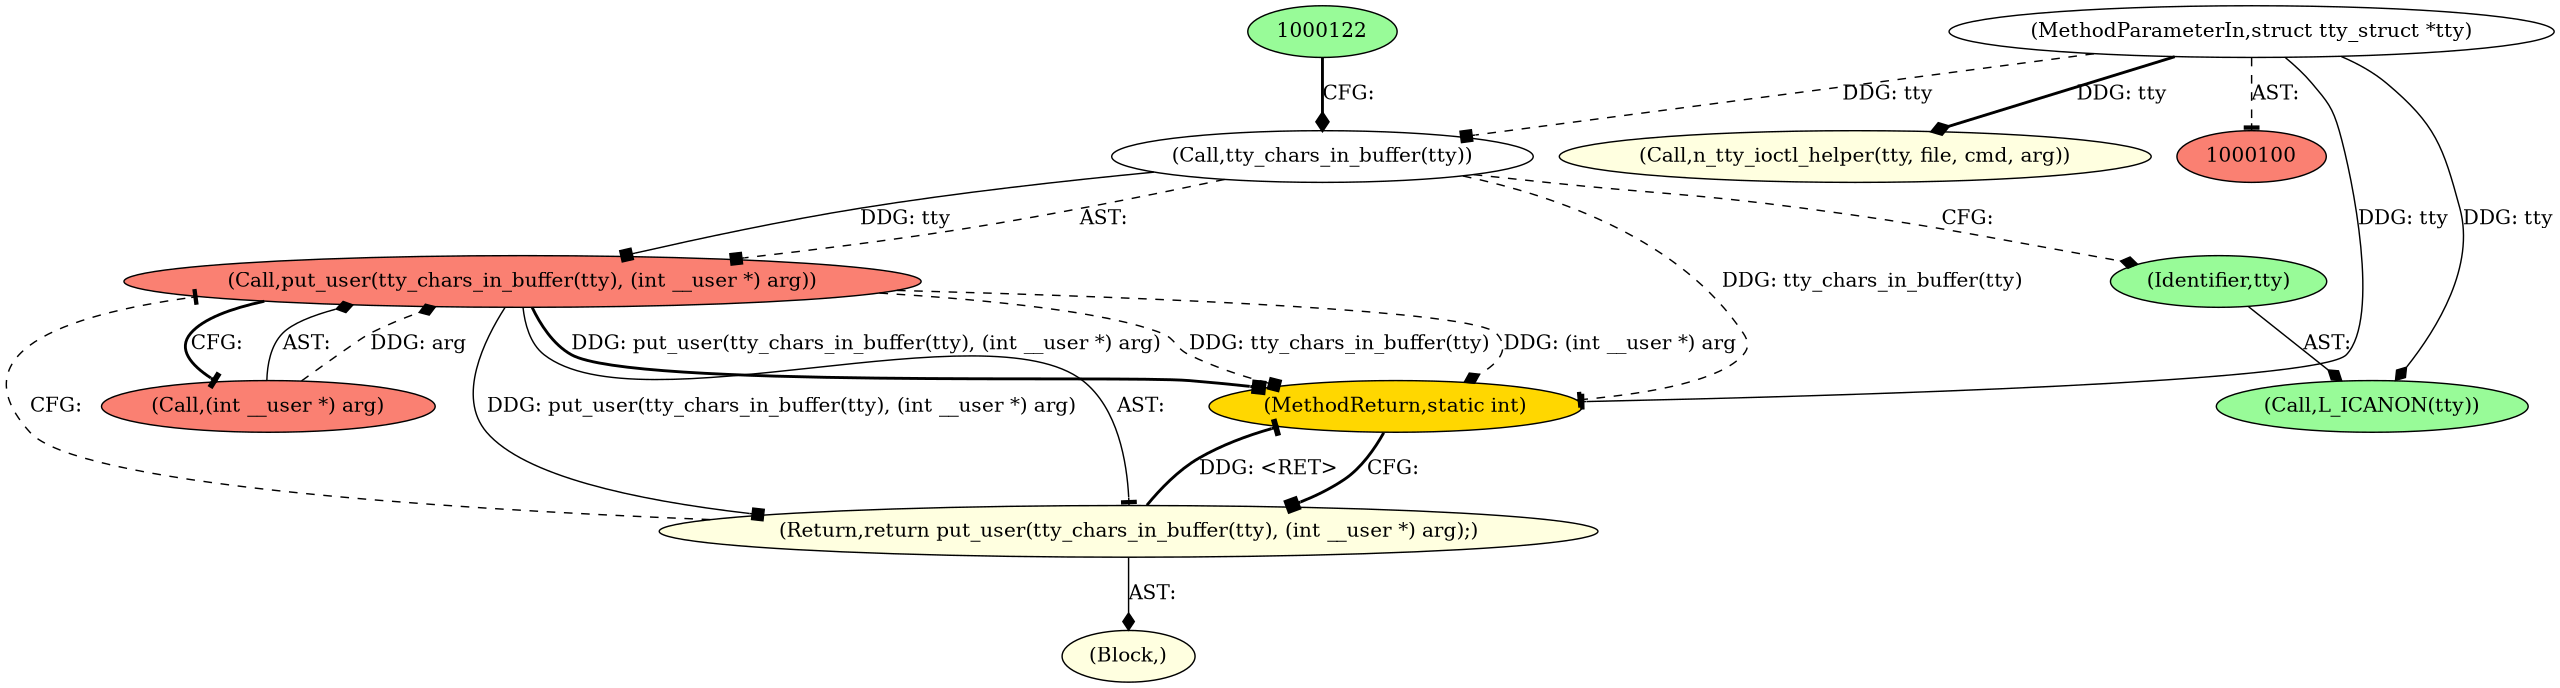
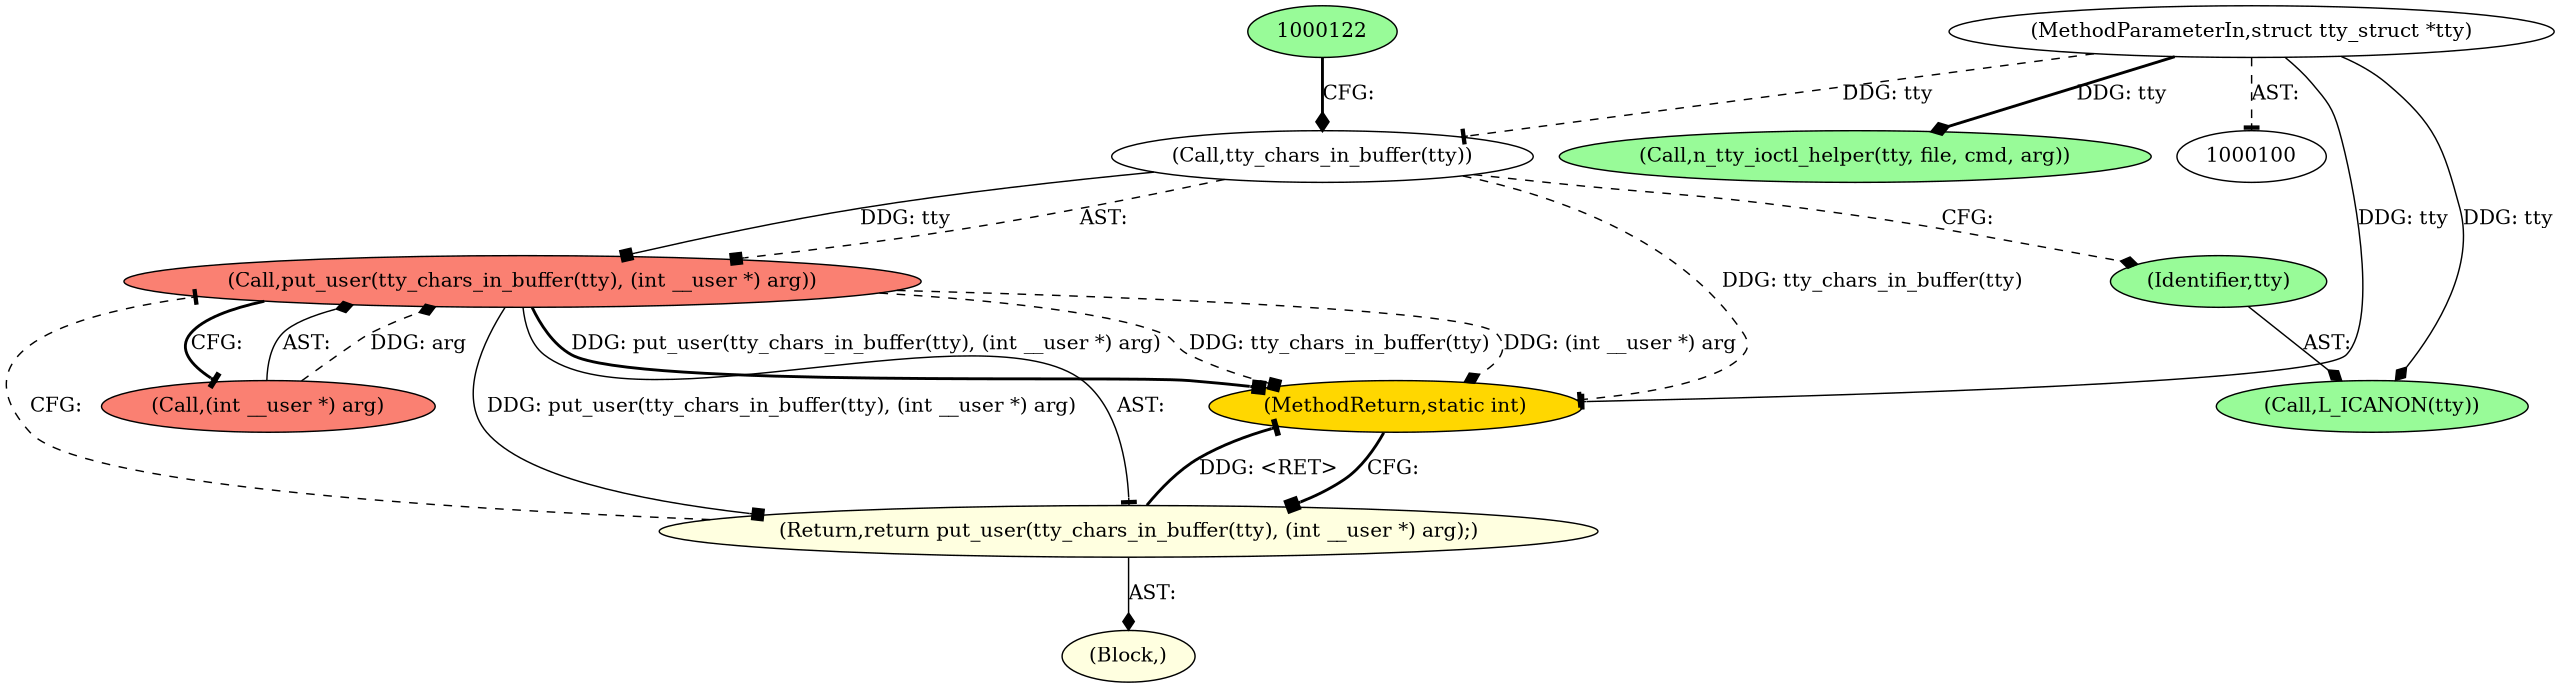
(1785, 94) -> (1781, 95)
(1855, 157) -> (1855, 157)
(2252, 157) -> (2252, 157)
